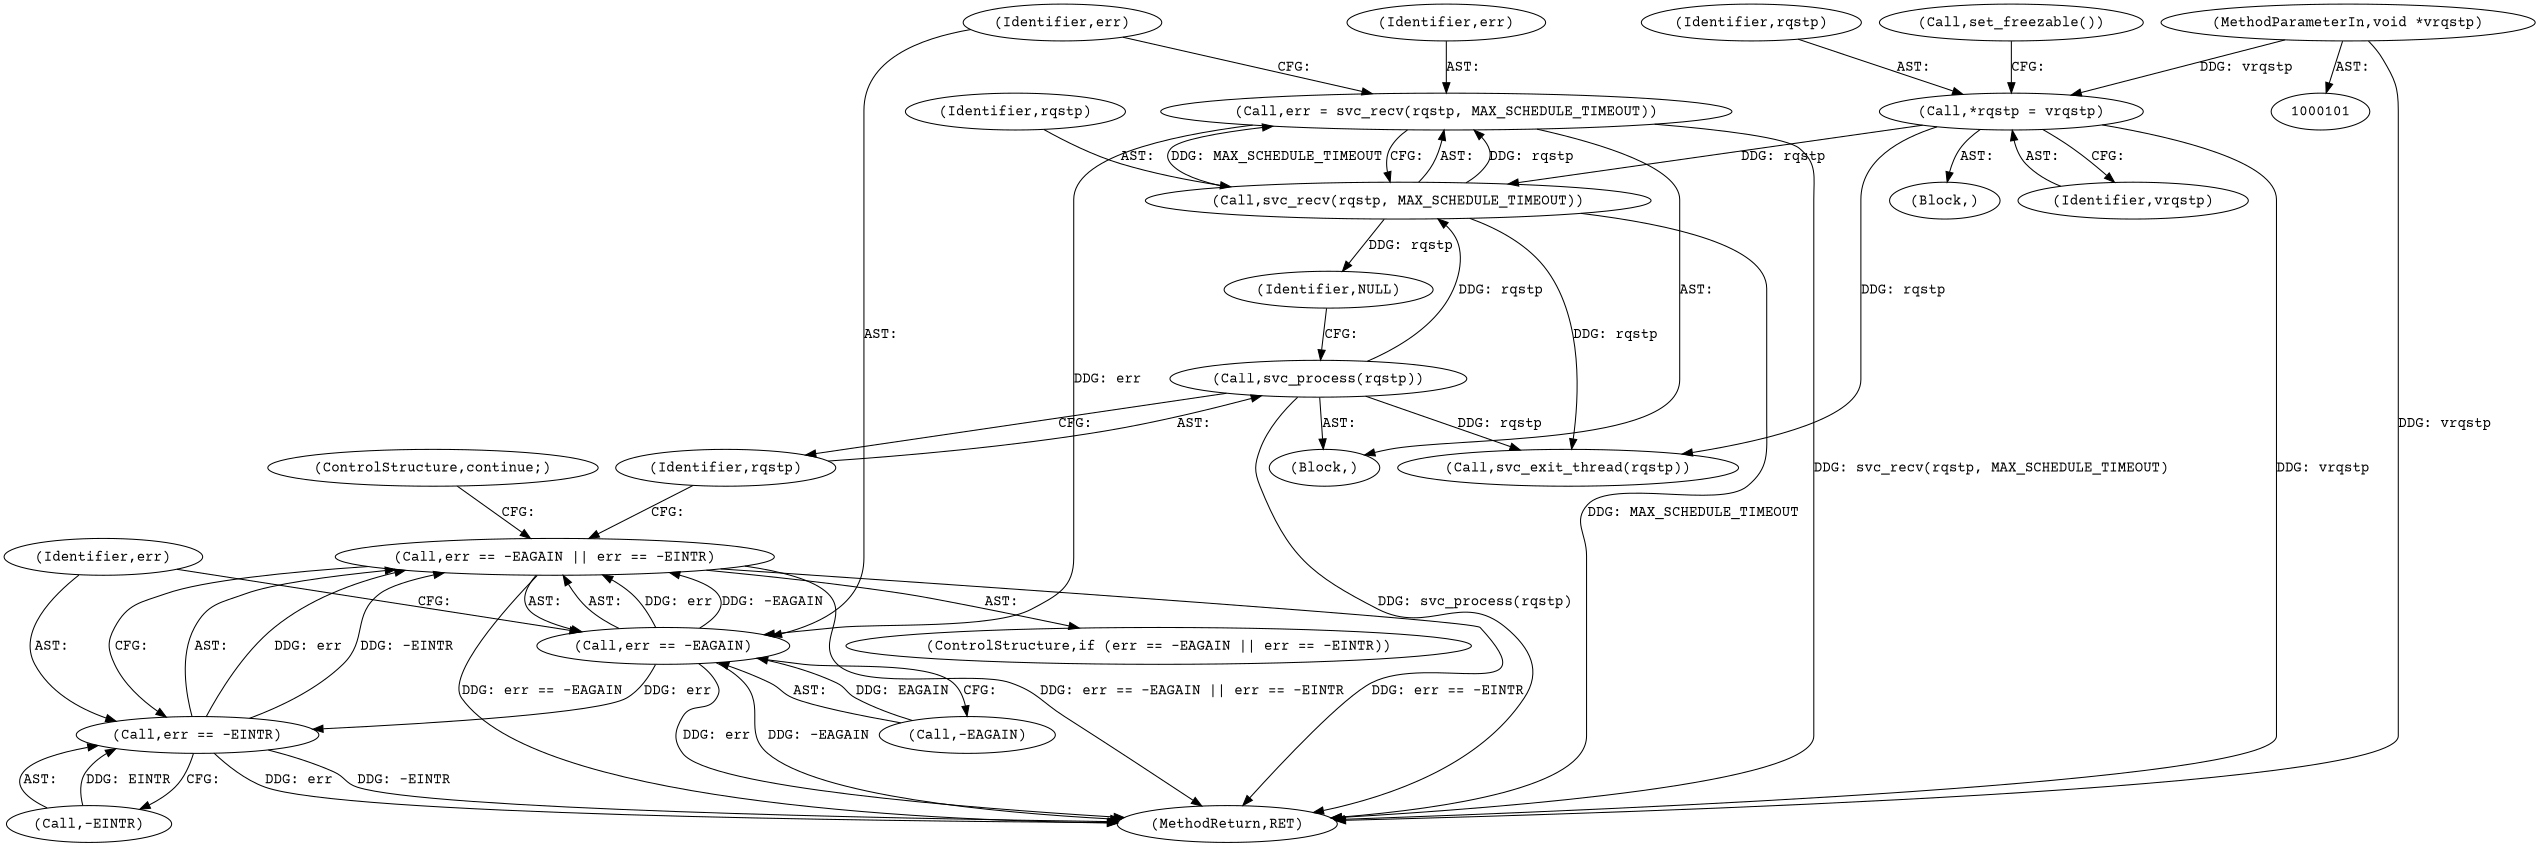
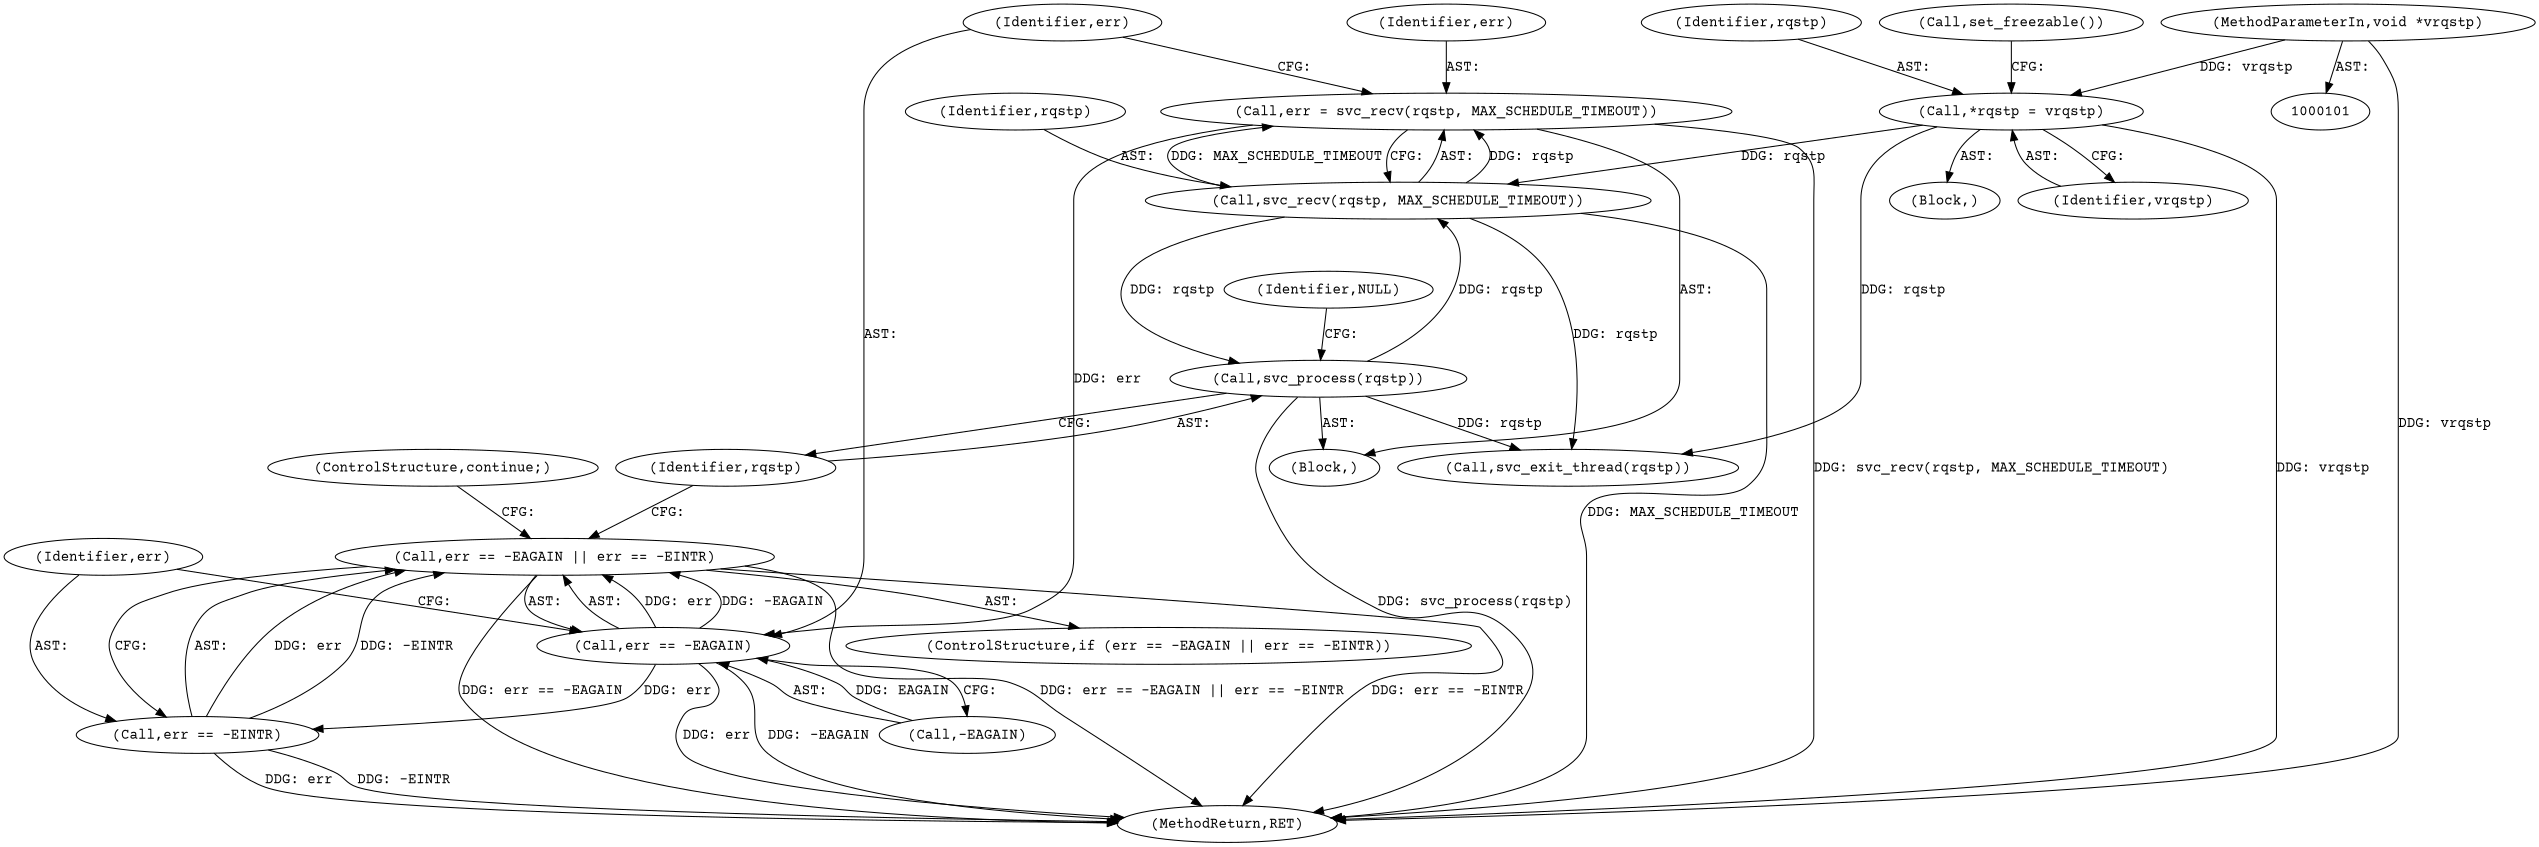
(1367, 241) -> (1133, 269)
(89, 824) -> none
